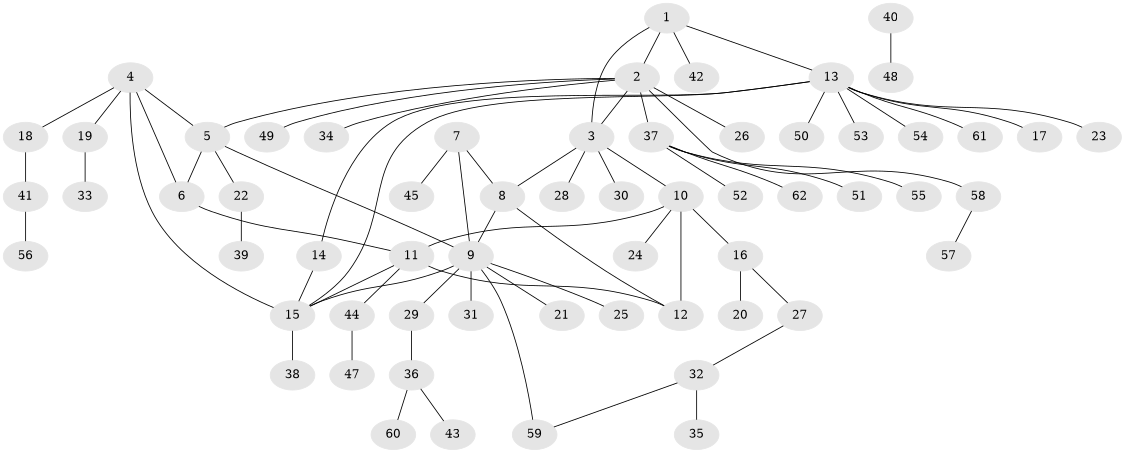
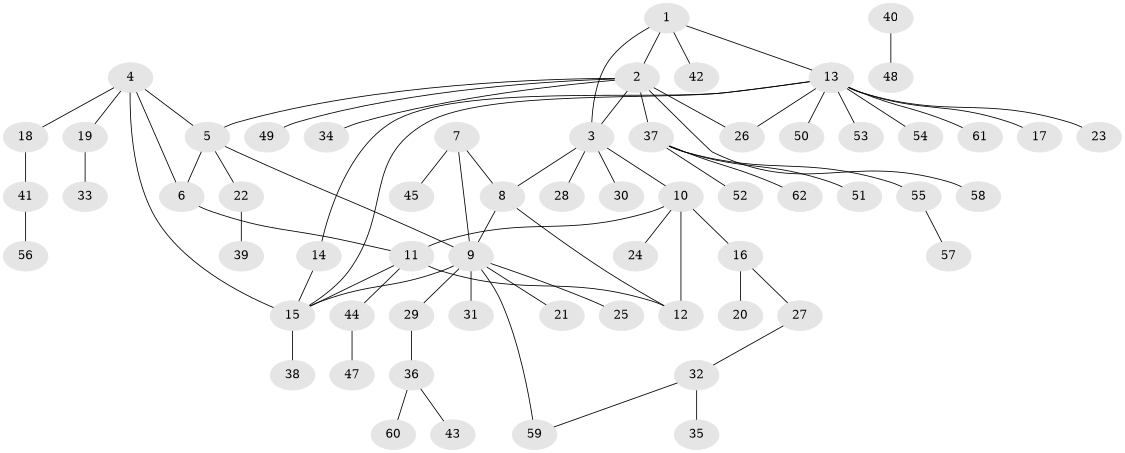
none -> (787, 107)
(964, 226) -> (934, 226)
